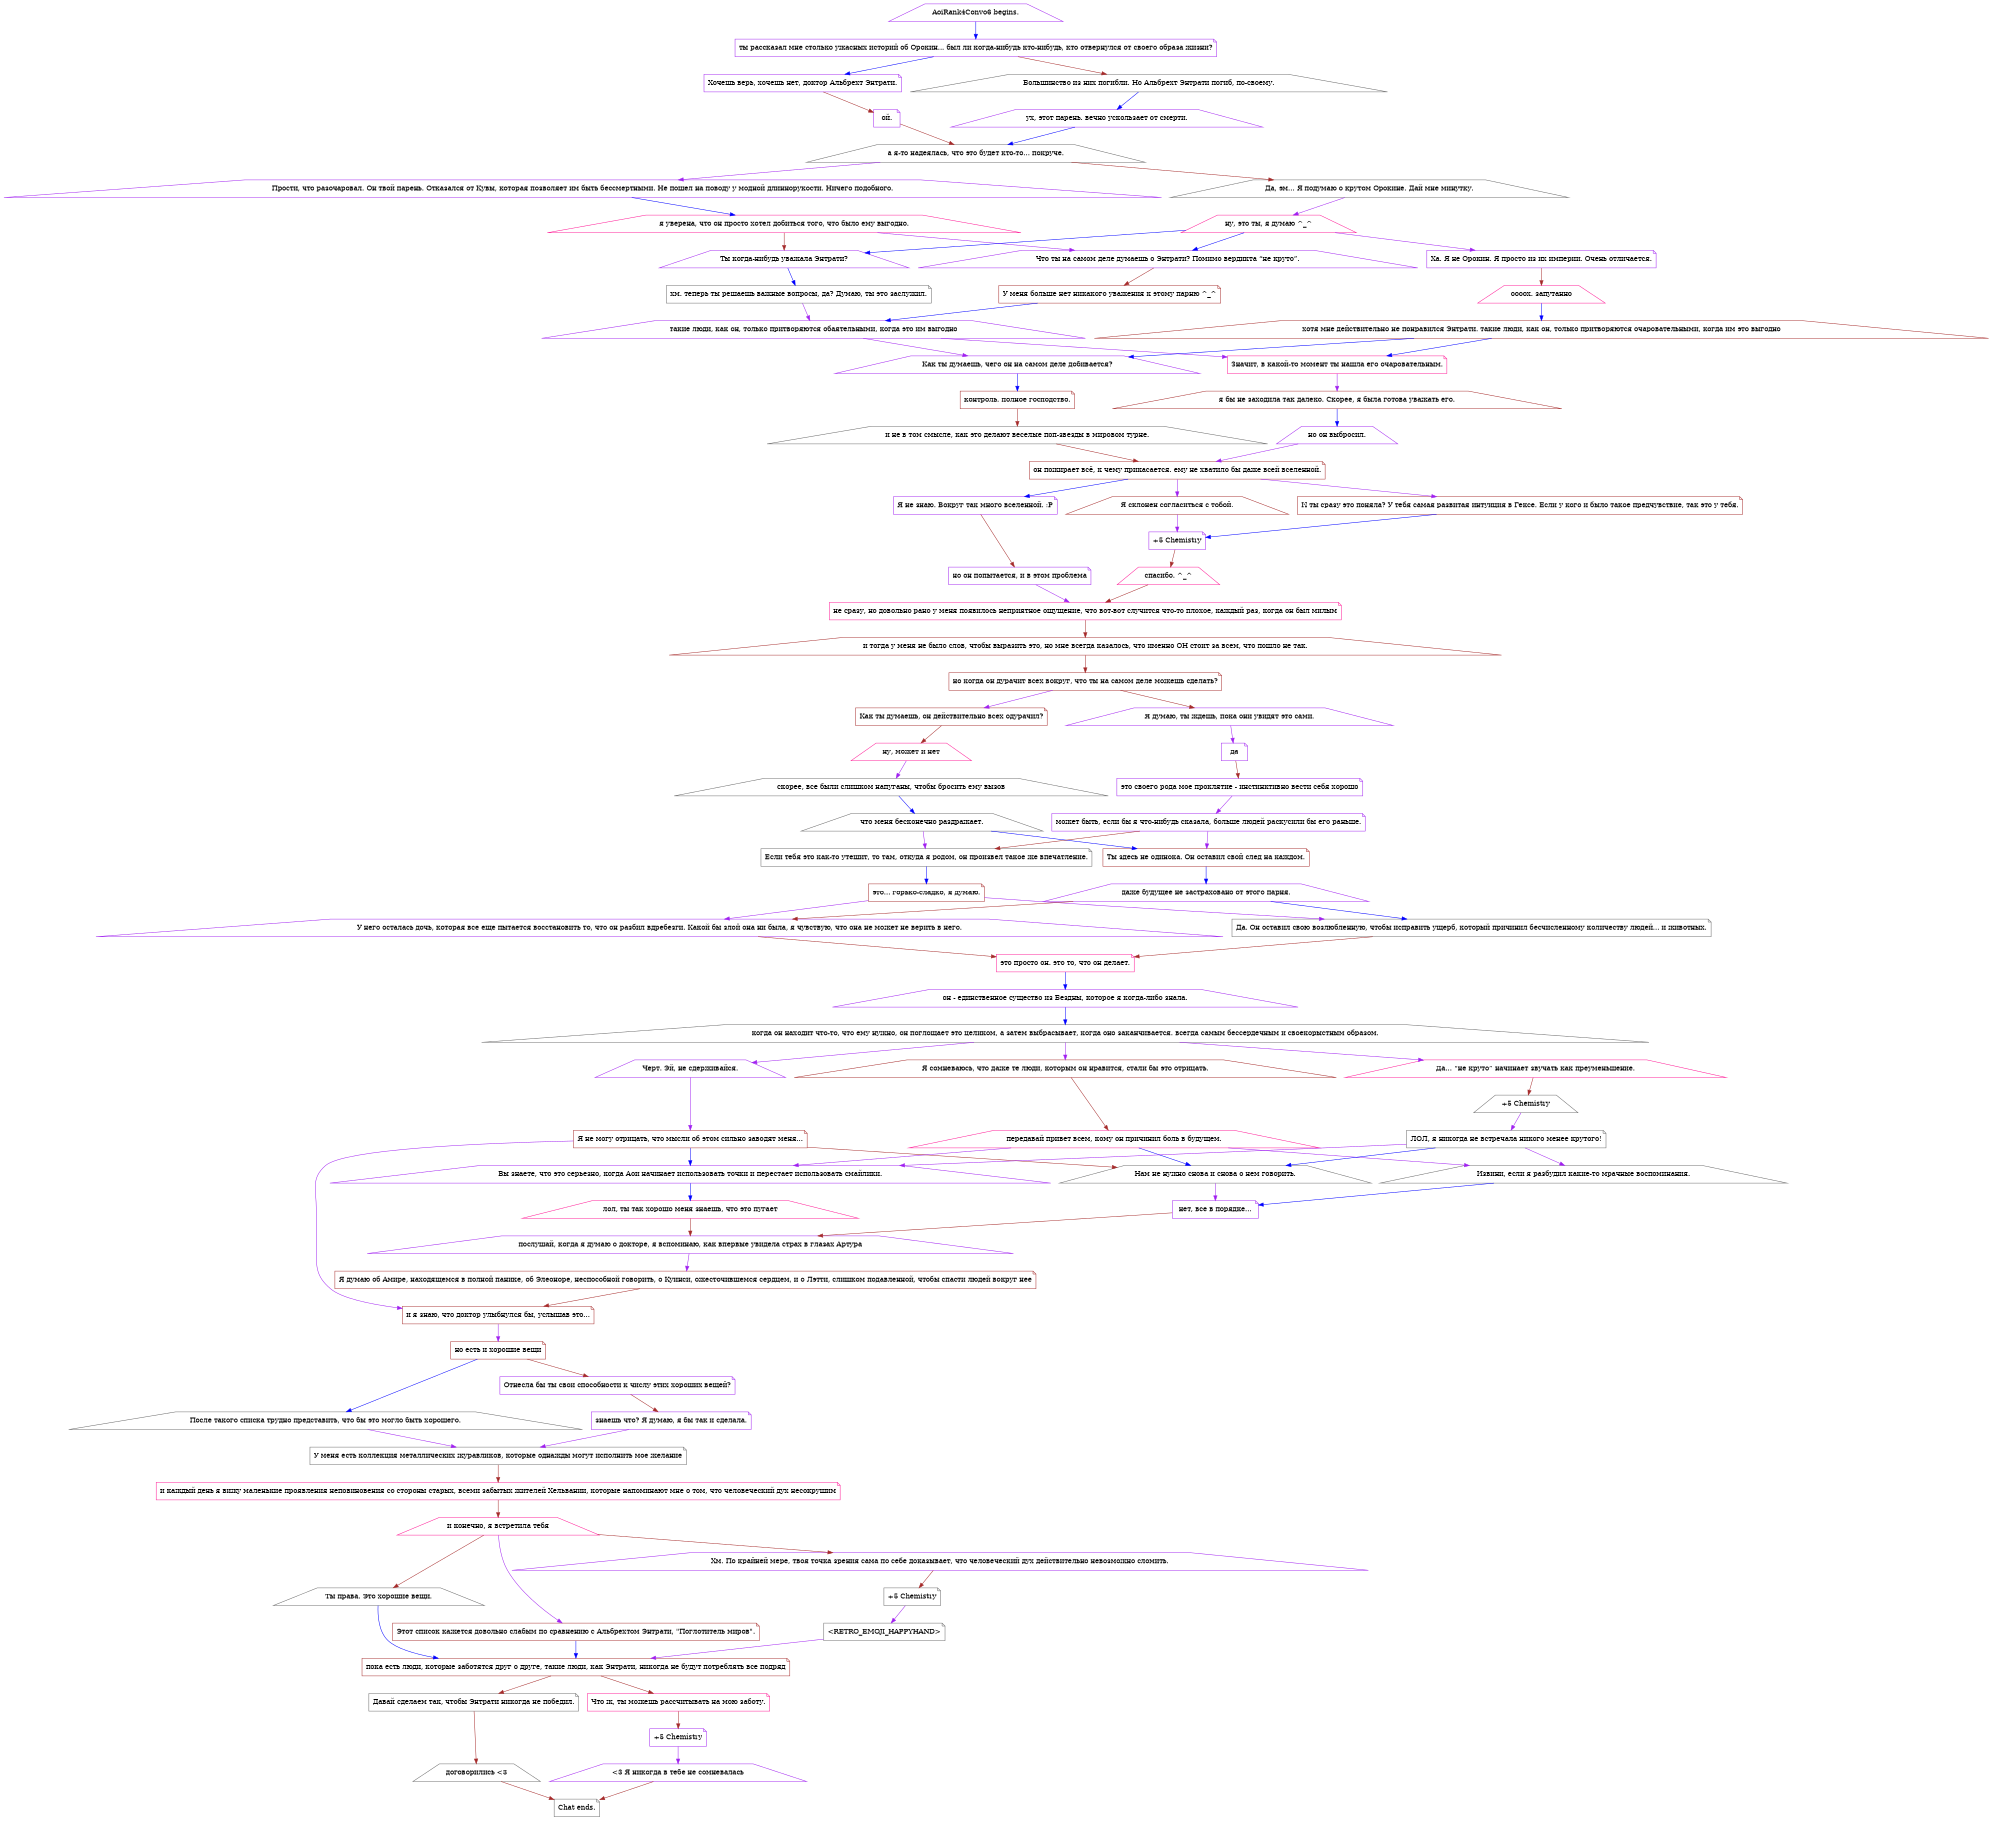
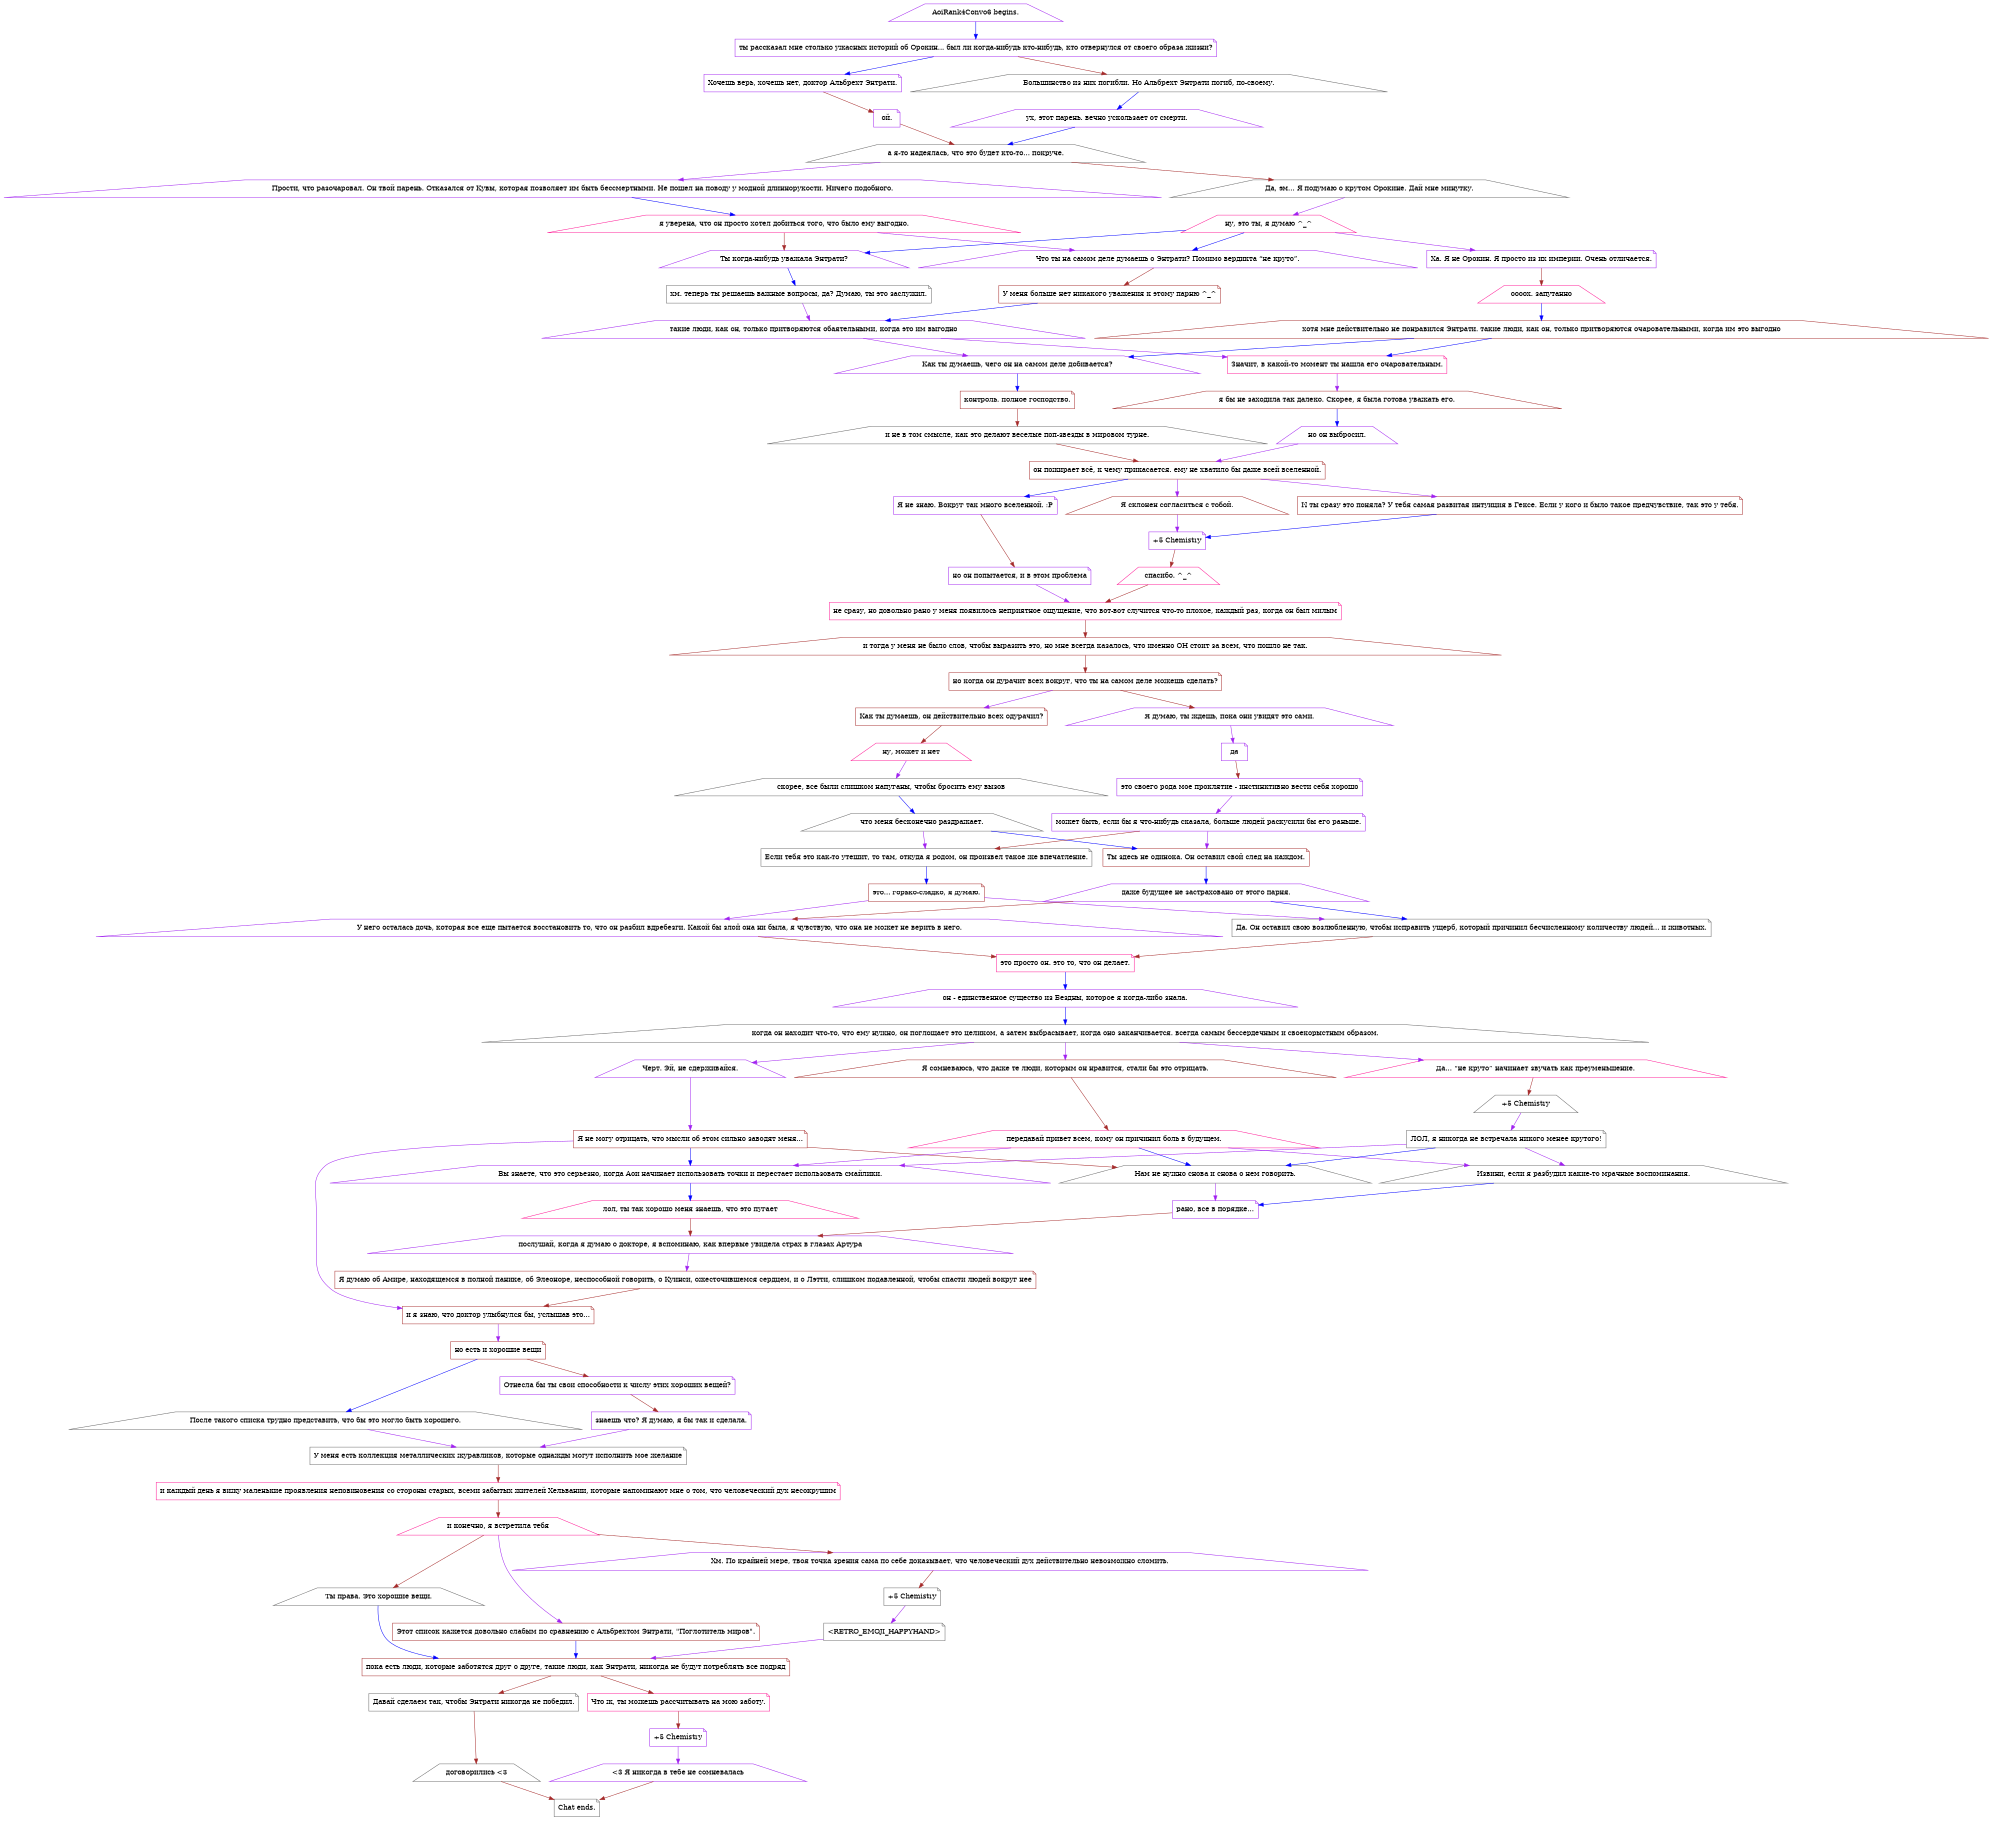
(1215, 1210) -> (1215, 1210)
